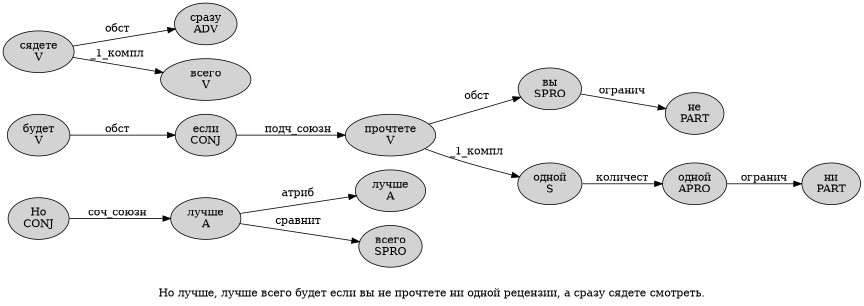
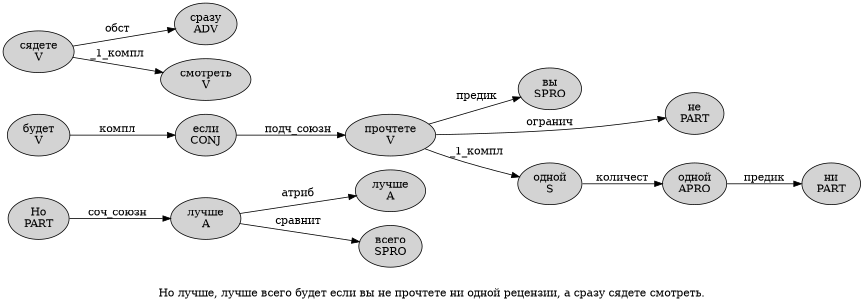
(206, 80) -> (206, 80)
(477, 96) -> (477, 96)
(619, 101) -> (547, 131)
(117, 129) -> (117, 129)
(764, 178) -> (764, 178)
(39, 219) -> (39, 219)
